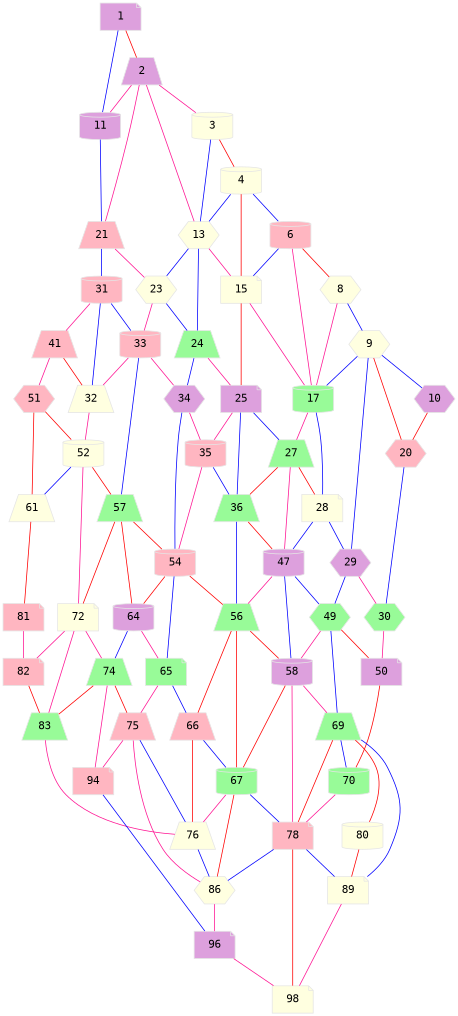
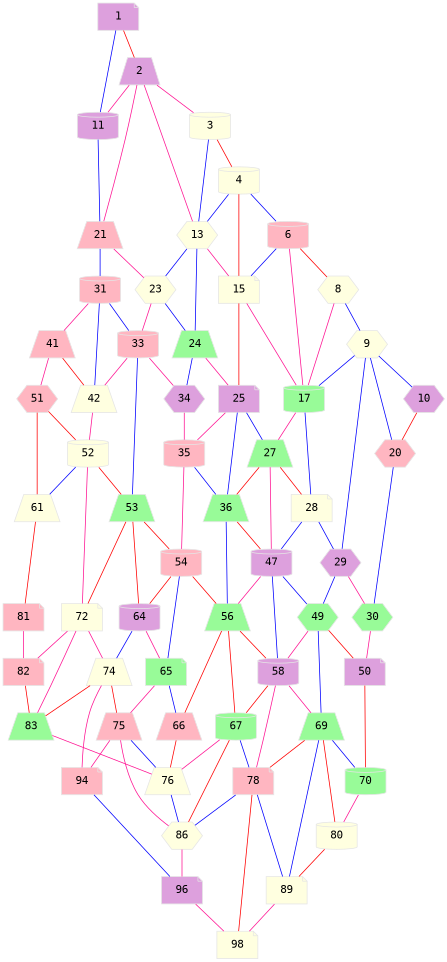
(91, 399) -> (94, 399)
(388, 399) -> (381, 399)
(176, 481) -> none
(120, 508) -> (132, 508)
(109, 672) -> (109, 672)
(215, 754) -> none
(321, 808) -> (351, 808)
